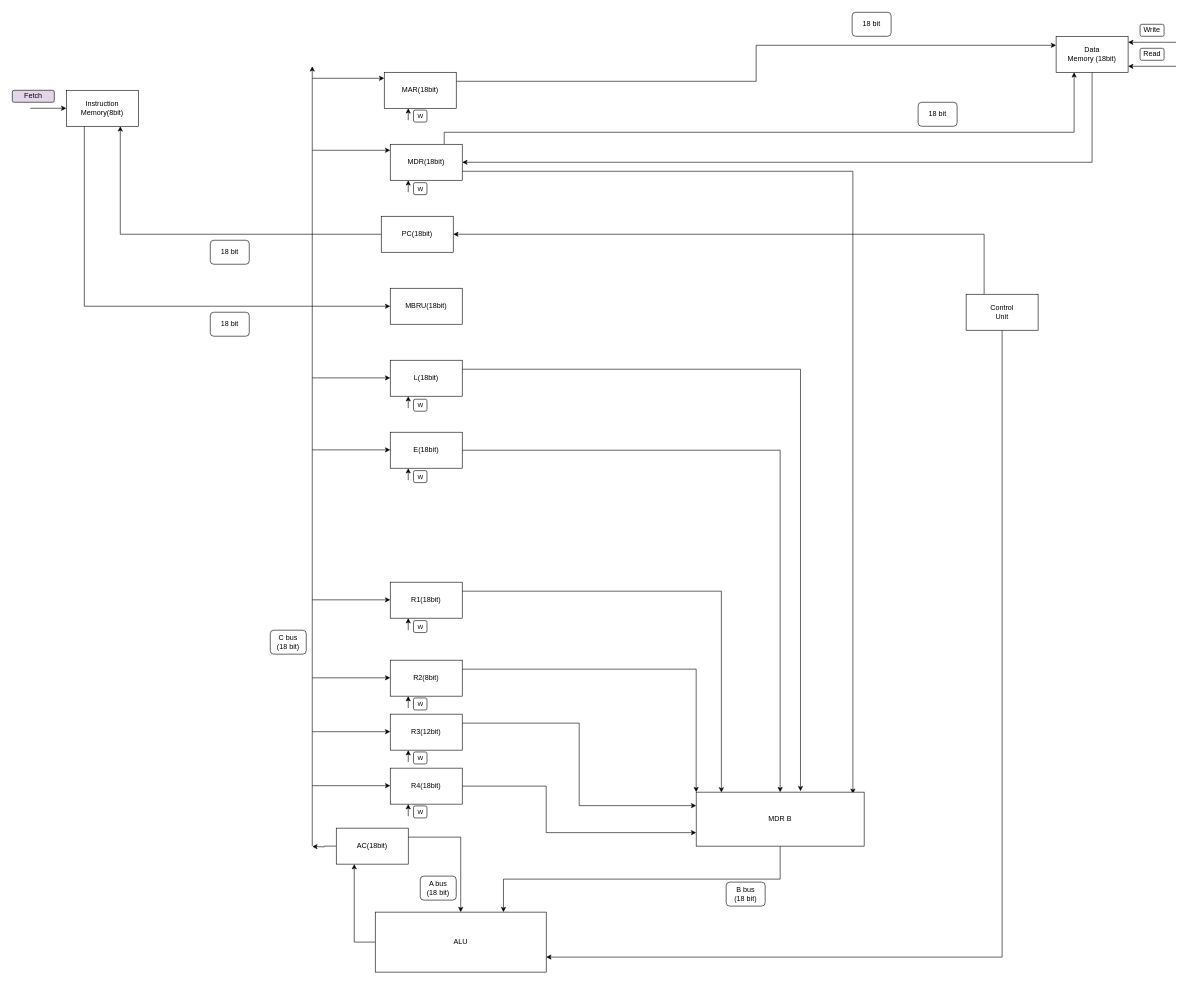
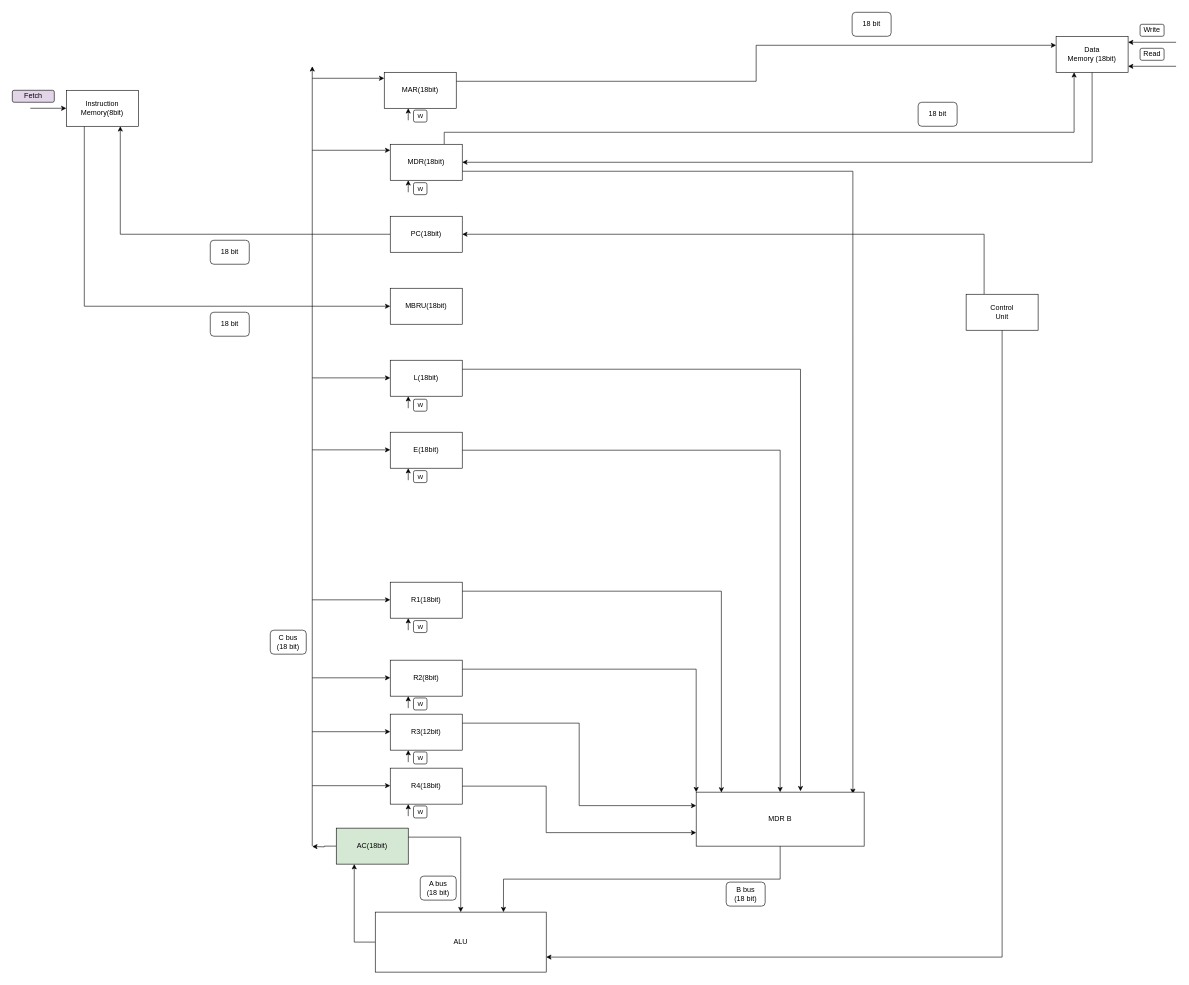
(417, 234) -> (426, 234)
(372, 846) -> (372, 846)
